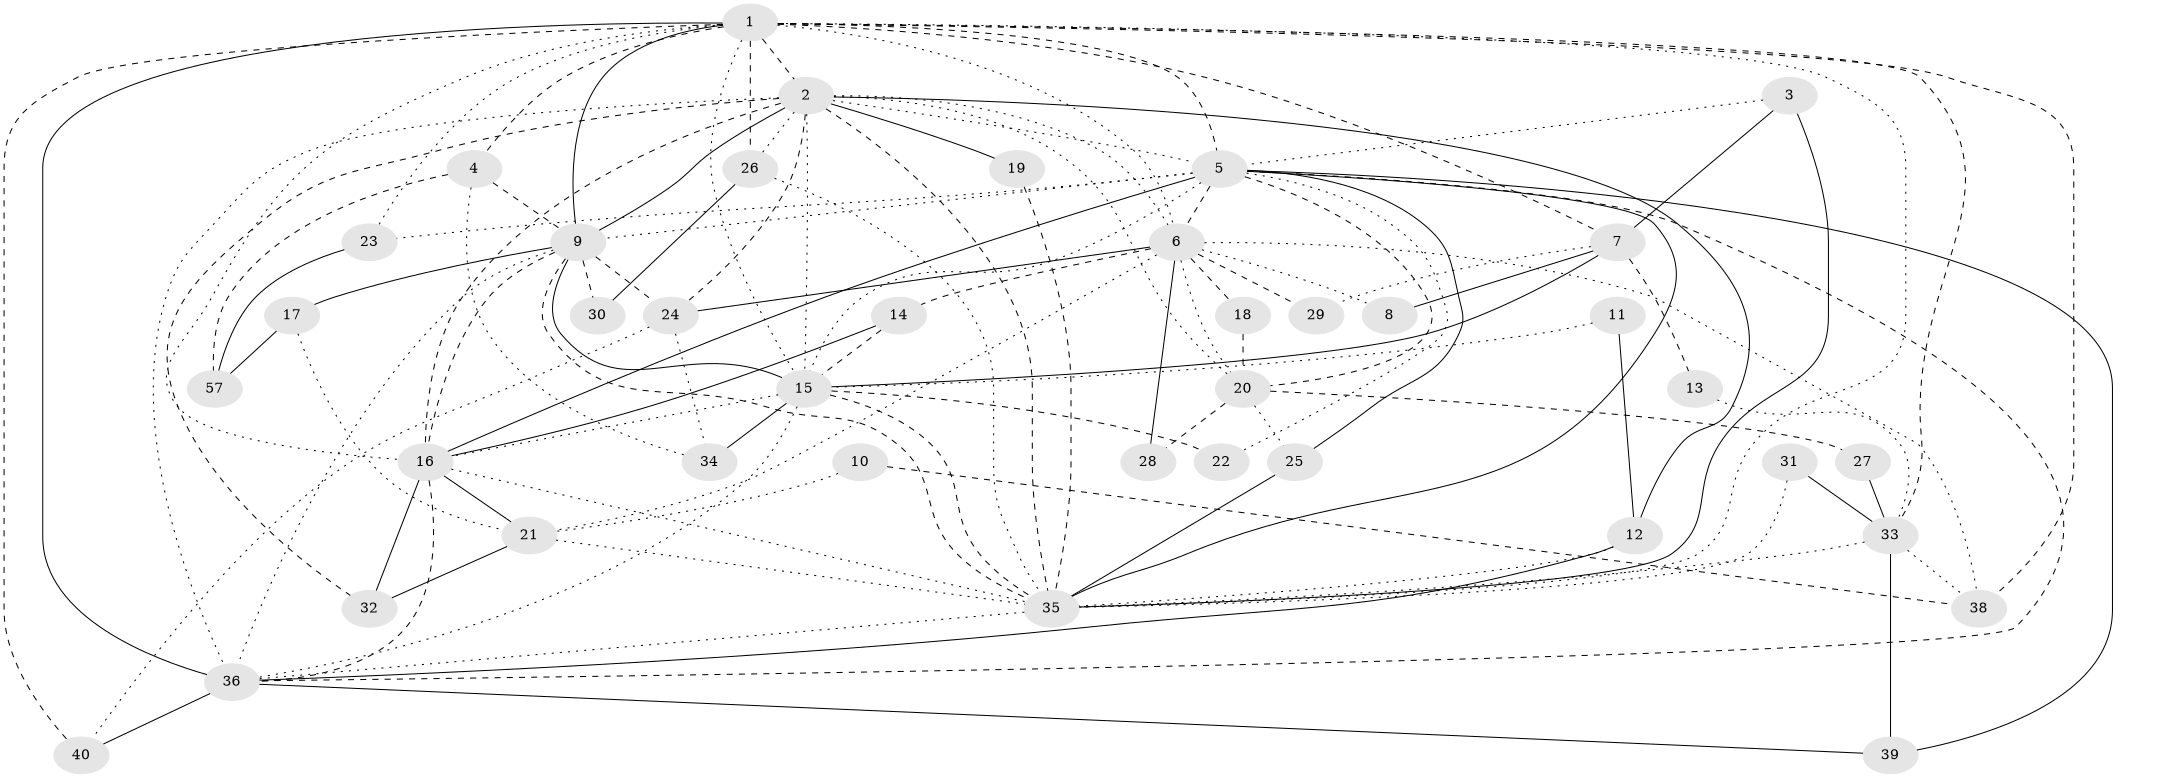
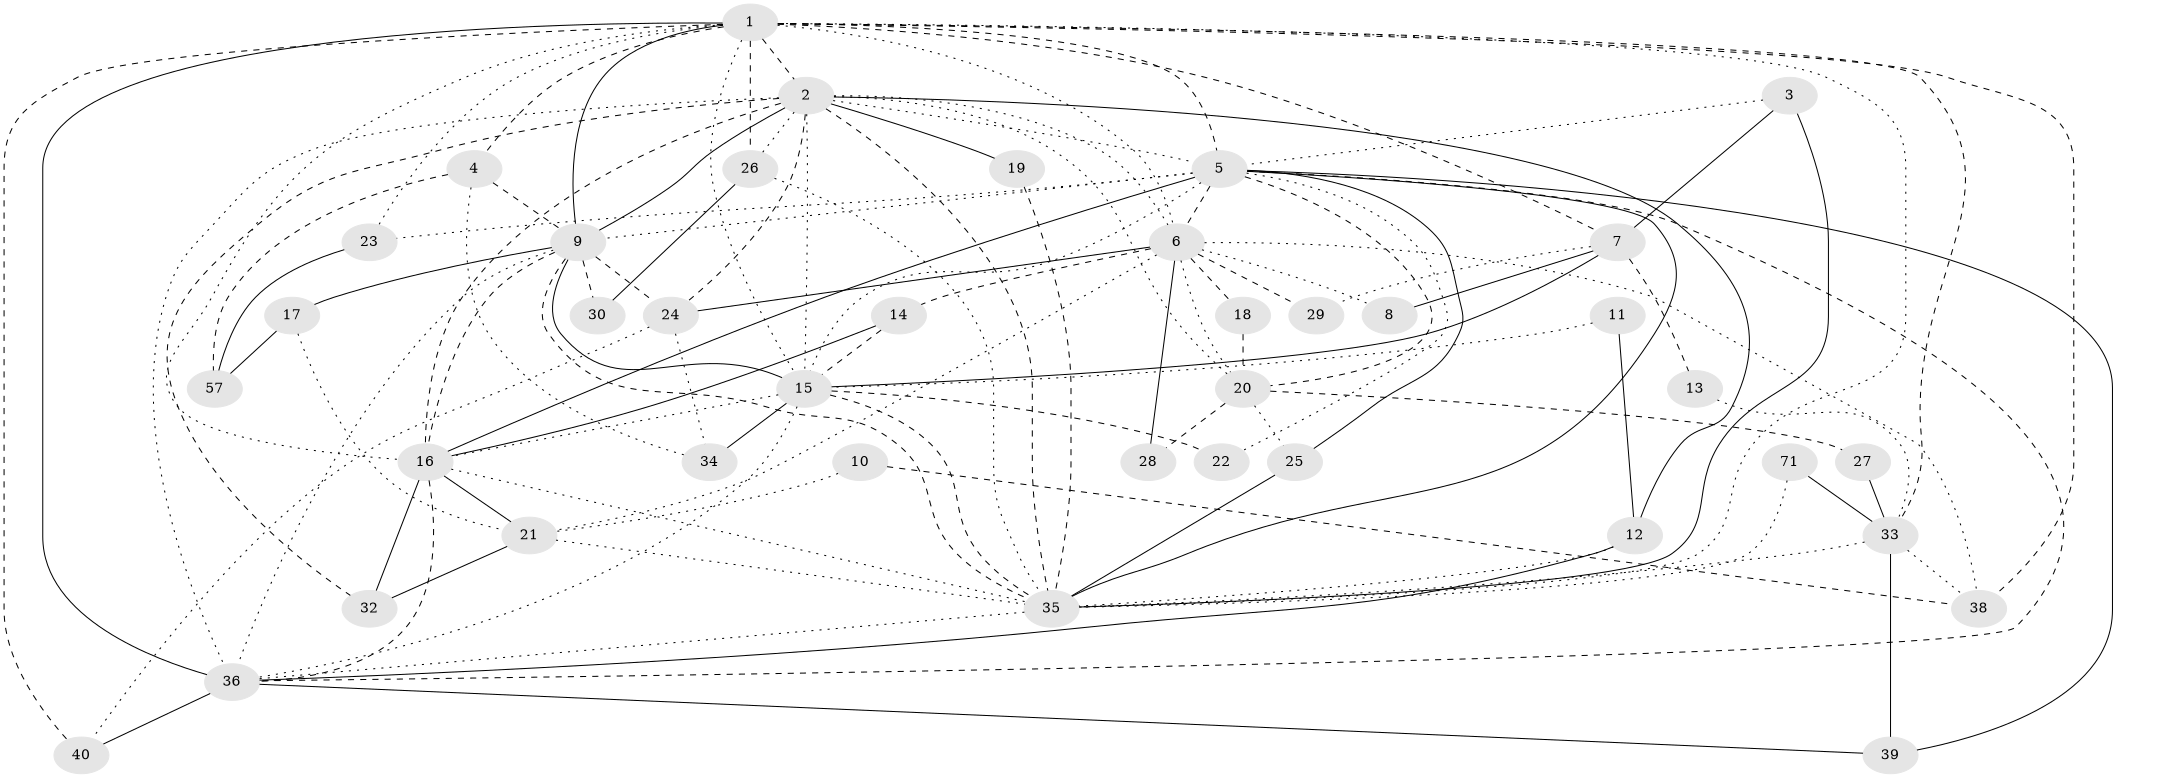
(1790, 462) -> (1790, 462)
